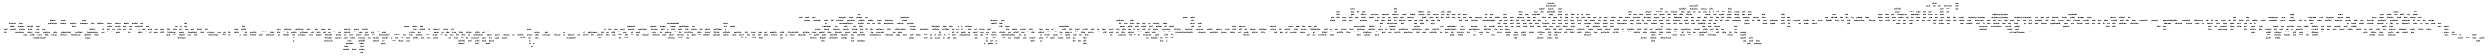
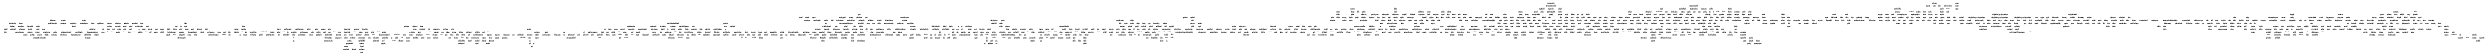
(1555, 18) -> none
